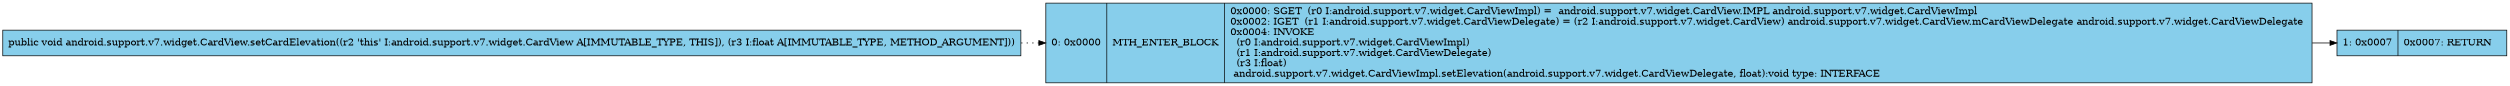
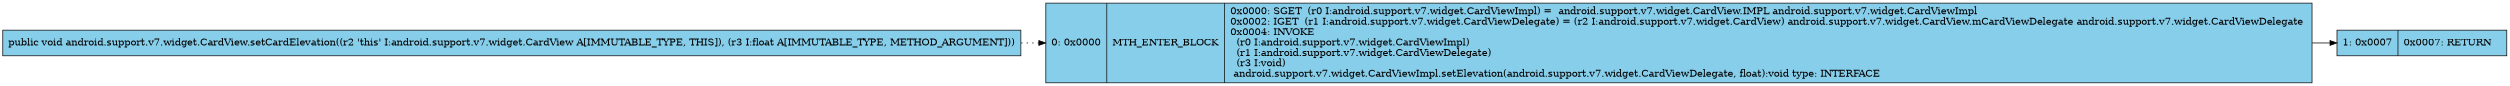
(1259, 63) -> (1258, 63)
